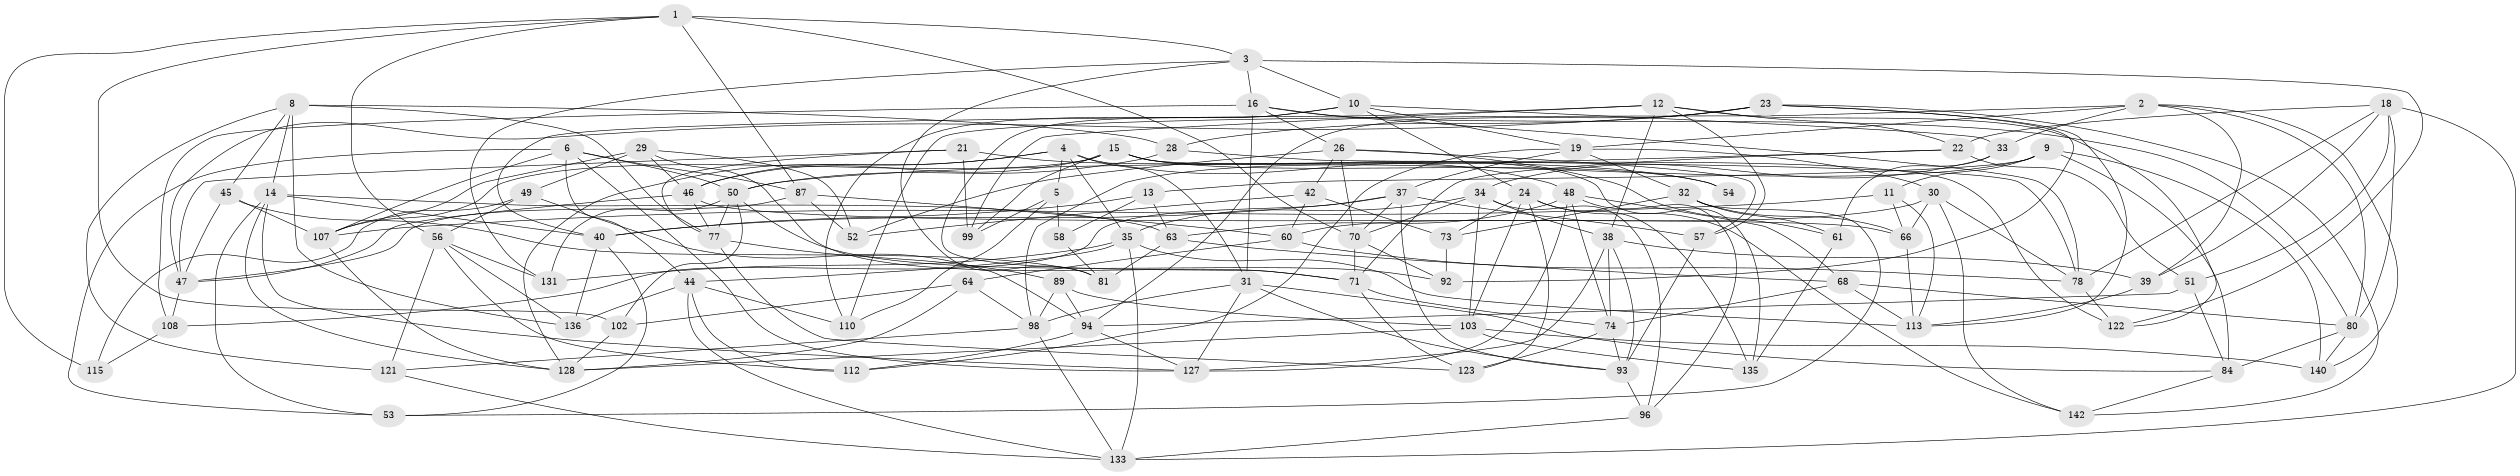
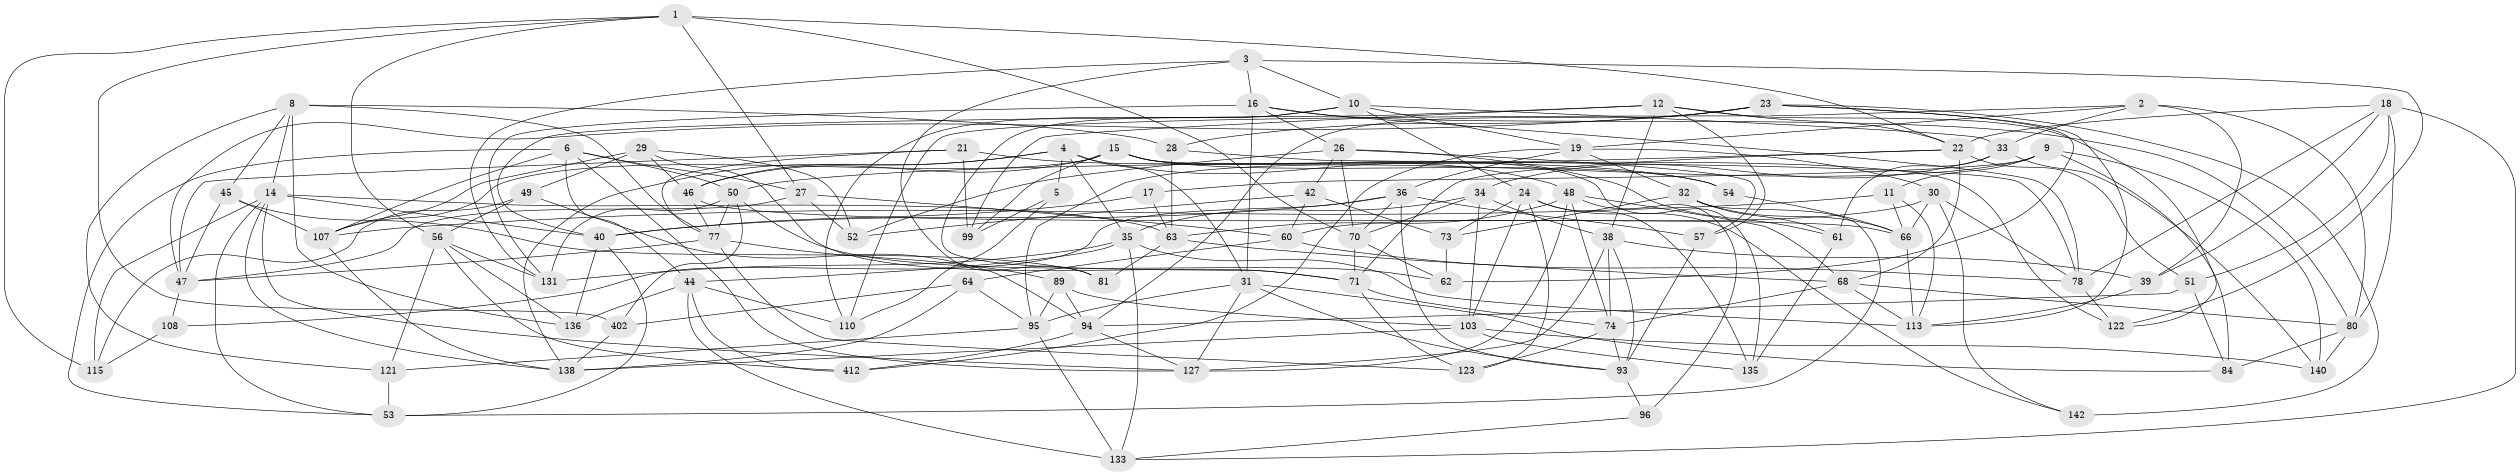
(963, 27) -> (1323, 48)
(623, 115) -> (860, 113)
(1035, 172) -> (1172, 195)
(2359, 178) -> (2216, 260)
(801, 193) -> (801, 193)
(1148, 193) -> (1148, 193)
(1402, 193) -> (1402, 193)
none -> (1801, 207)
(384, 234) -> (449, 264)
(1638, 237) -> none
(1059, 238) -> none
none -> (1937, 242)
none -> (144, 256)
(1446, 282) -> (1446, 282)
(619, 327) -> (619, 327)
(1034, 327) -> (1034, 327)
(567, 371) -> (567, 371)
(852, 371) -> (852, 371)
(2153, 394) -> none
(750, 436) -> (389, 394)
